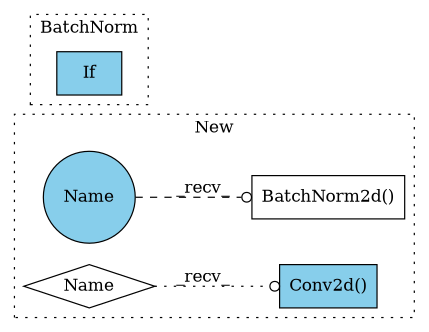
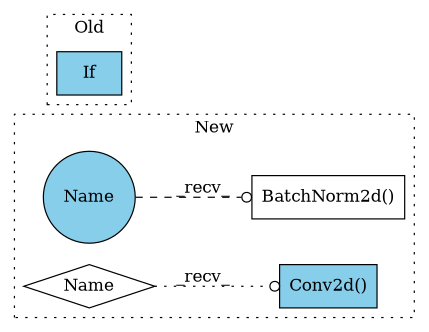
(89, 28) -> (89, 28)
